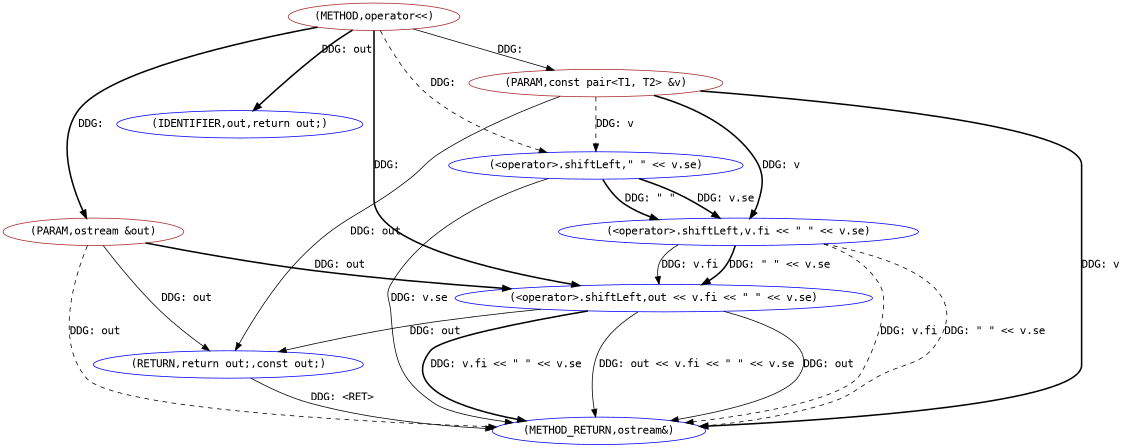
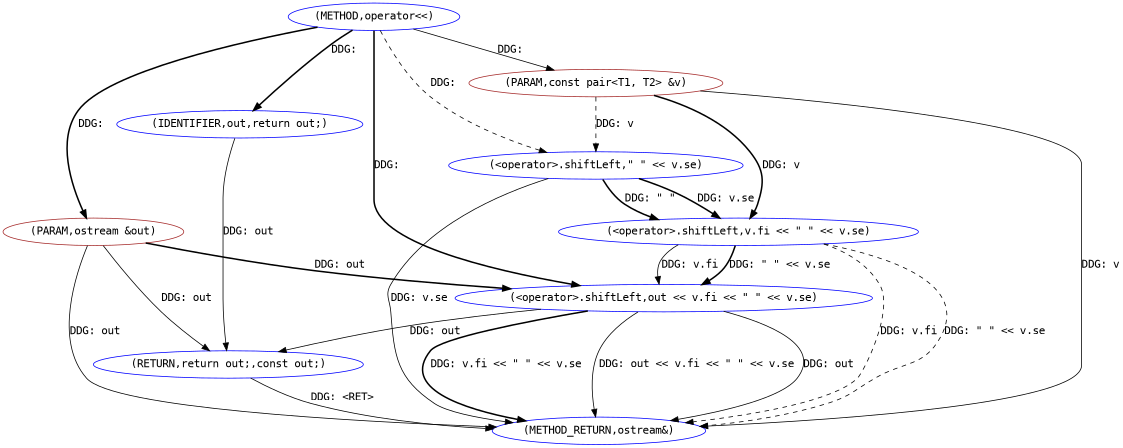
(374, 17) -> (374, 17)
(347, 50) -> (347, 50)
(382, 198) -> (223, 240)
(1082, 260) -> (1082, 260)
(216, 408) -> (216, 408)
